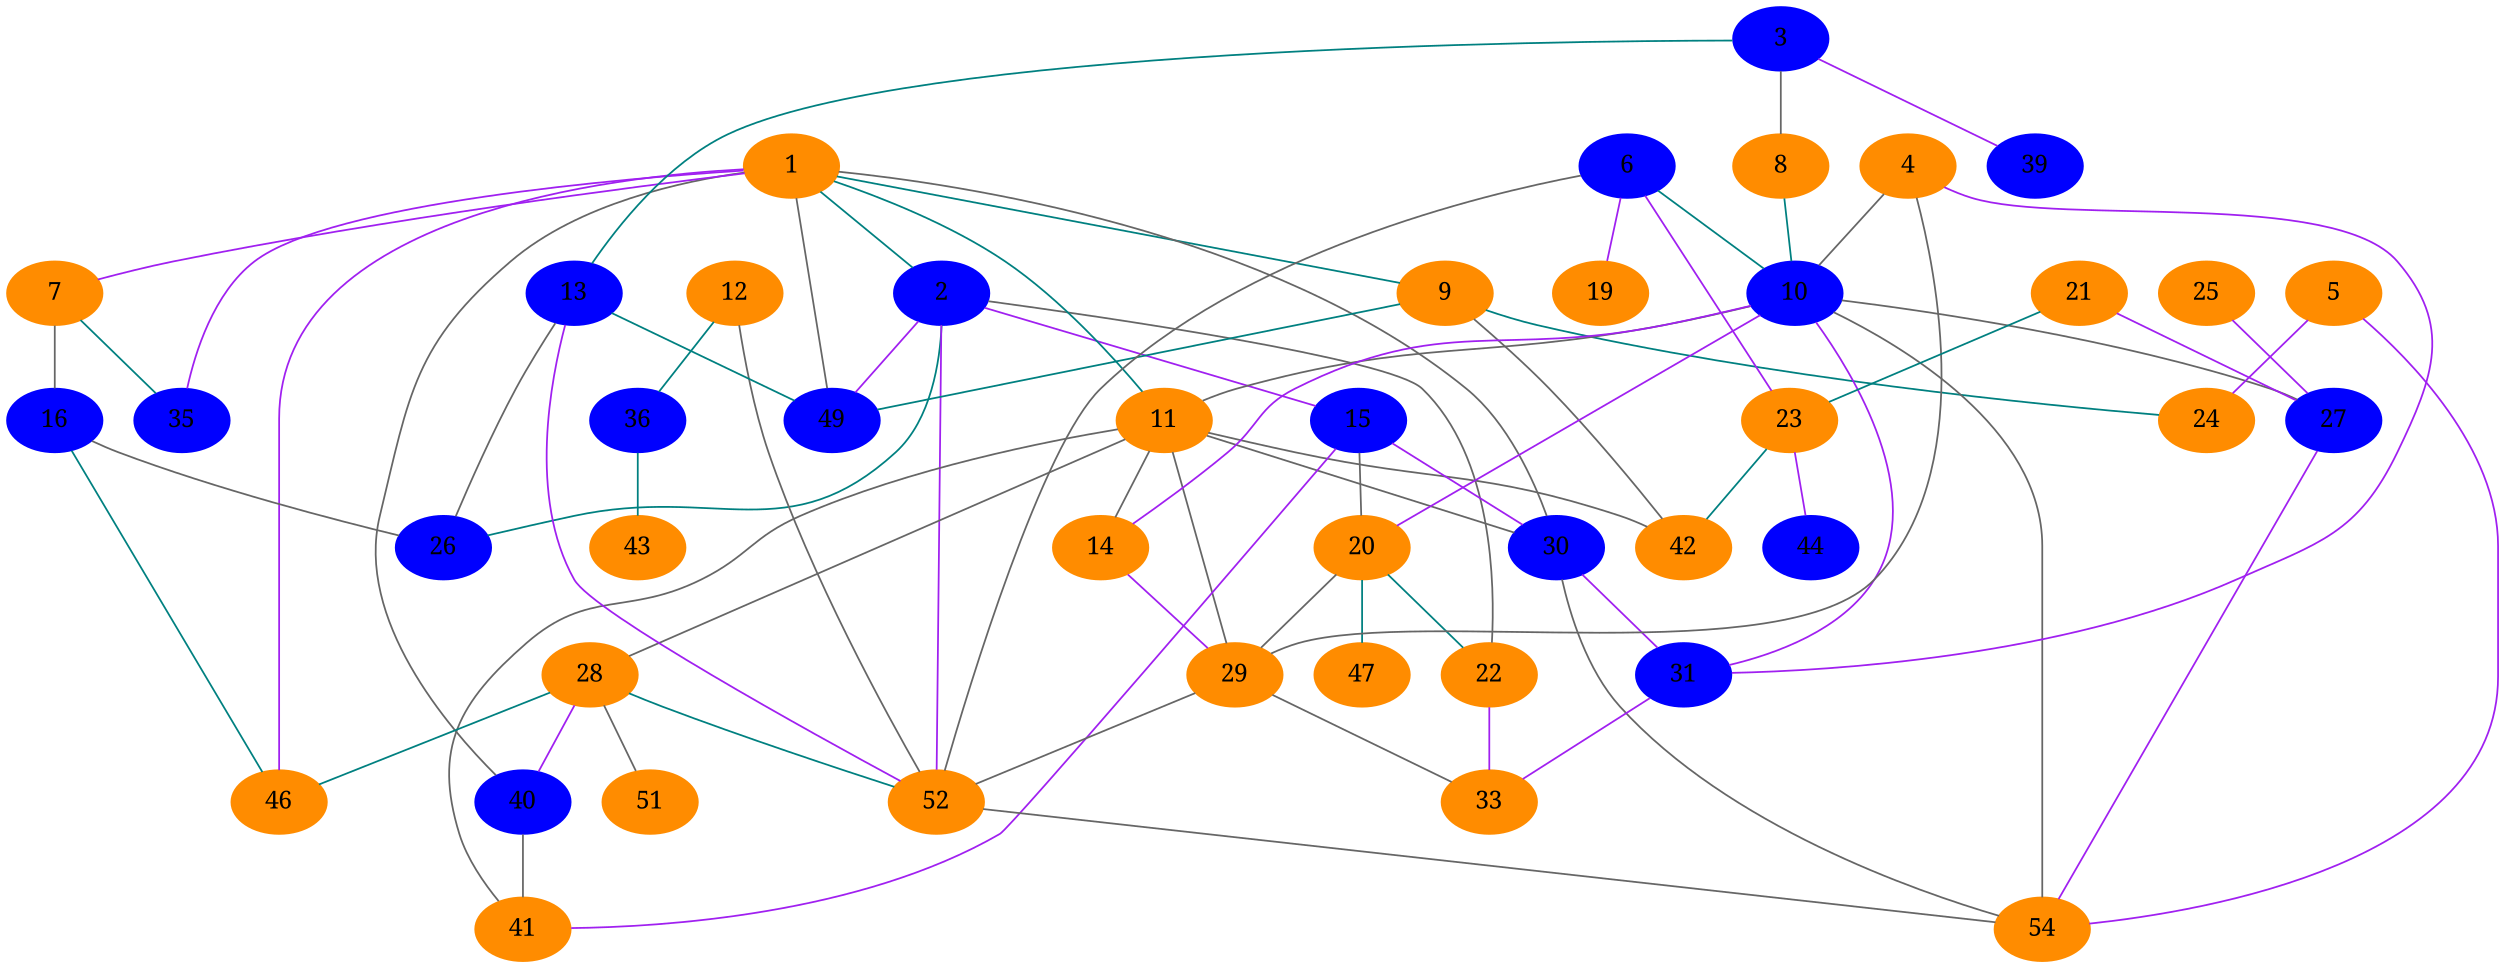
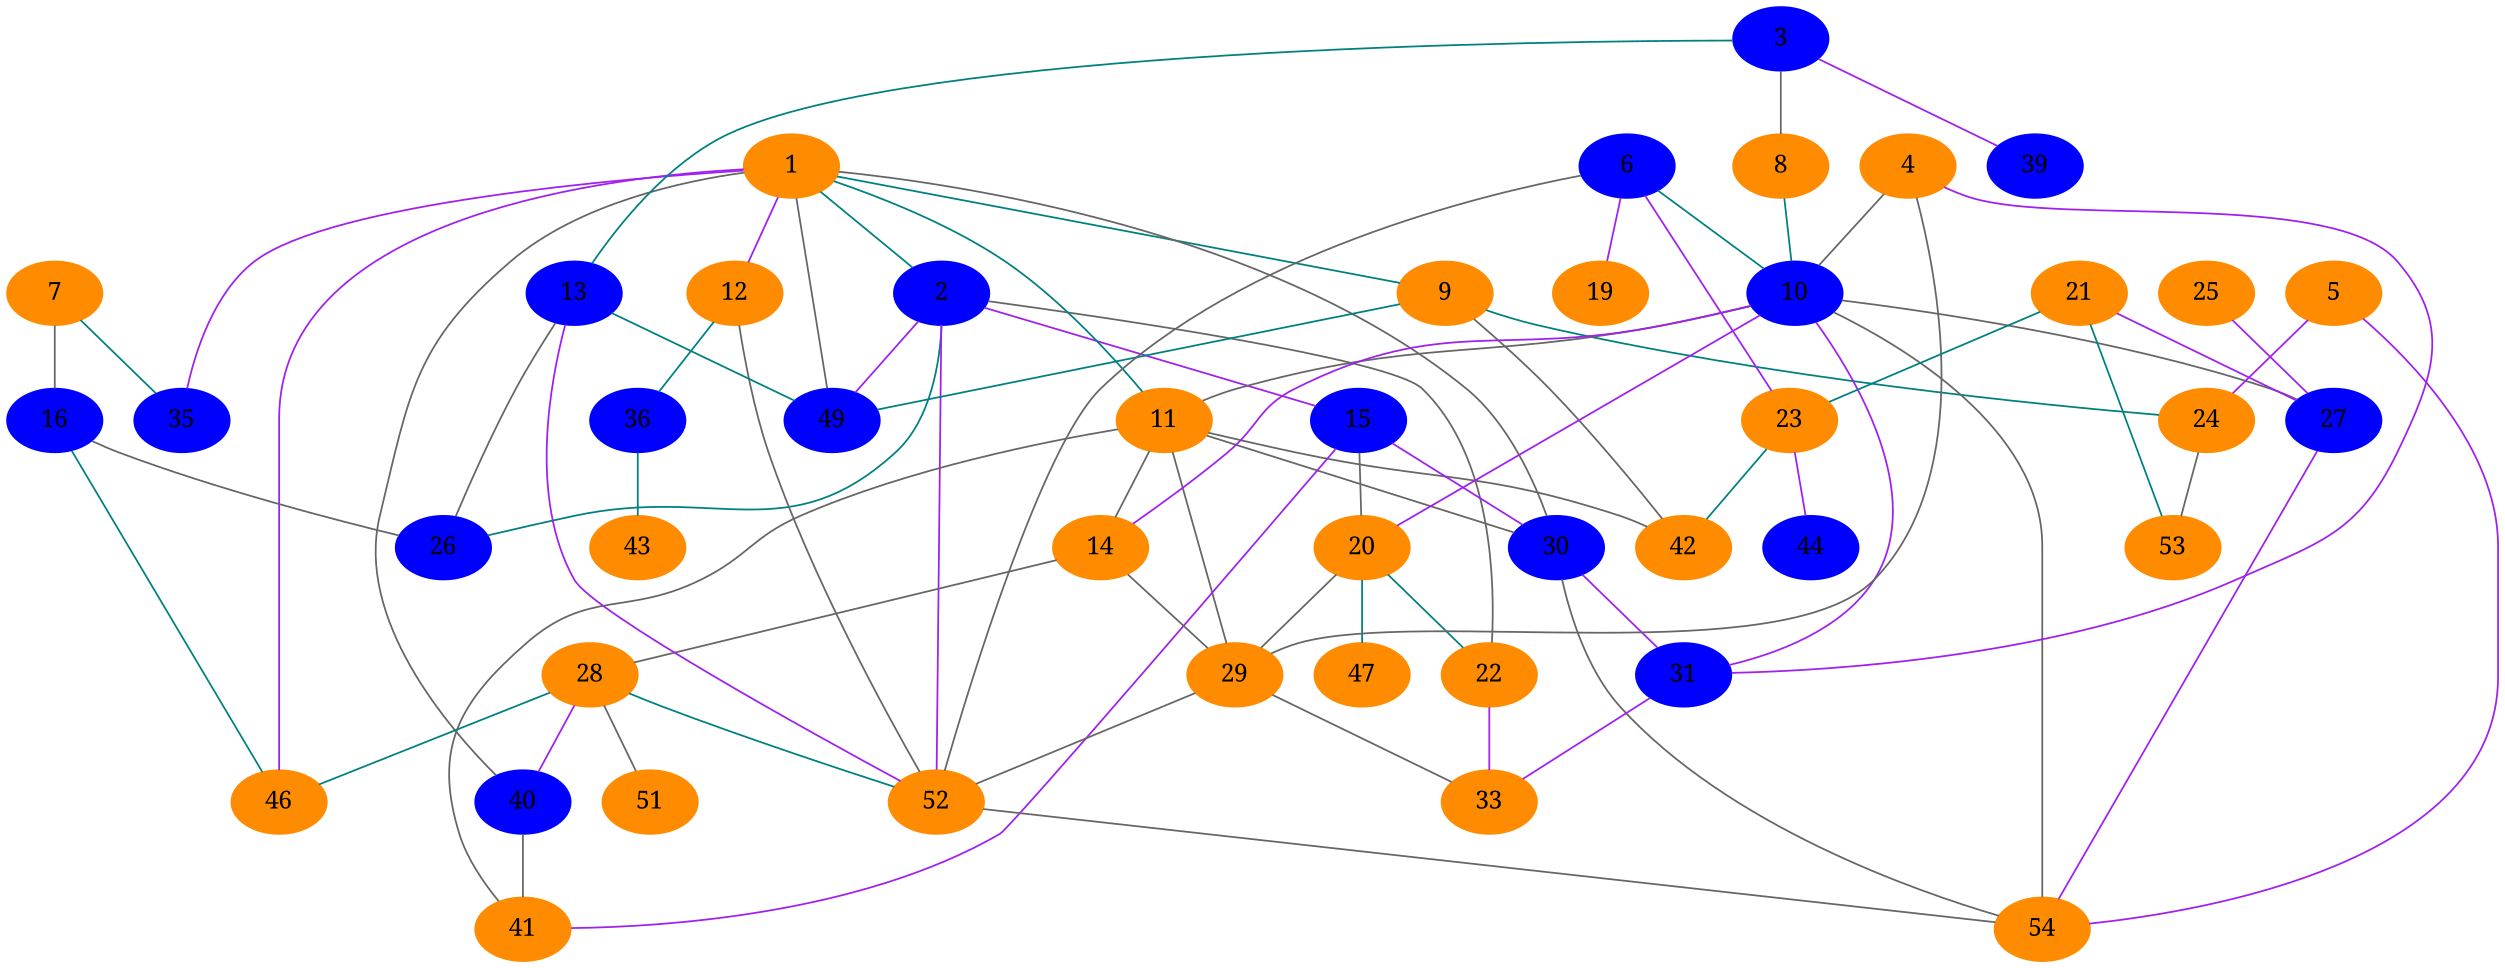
(436, 216) -> (763, 230)
(877, 548) -> (856, 609)
none -> (2173, 548)
(1168, 611) -> (1168, 611)
